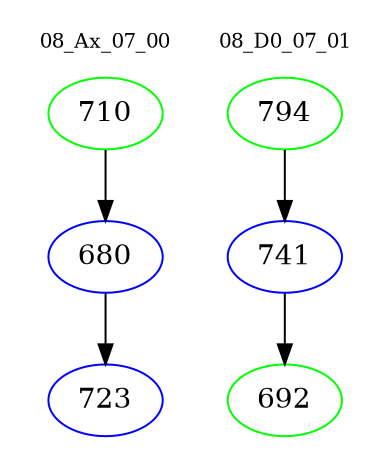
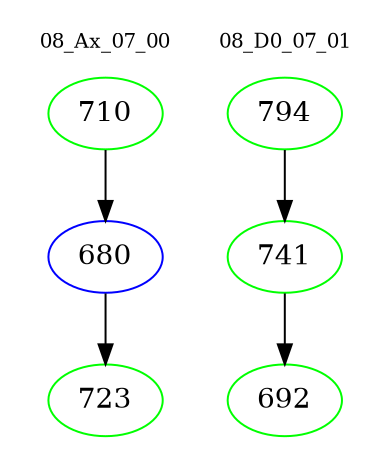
(285, 257) -> (285, 257)
(106, 400) -> (106, 400)
